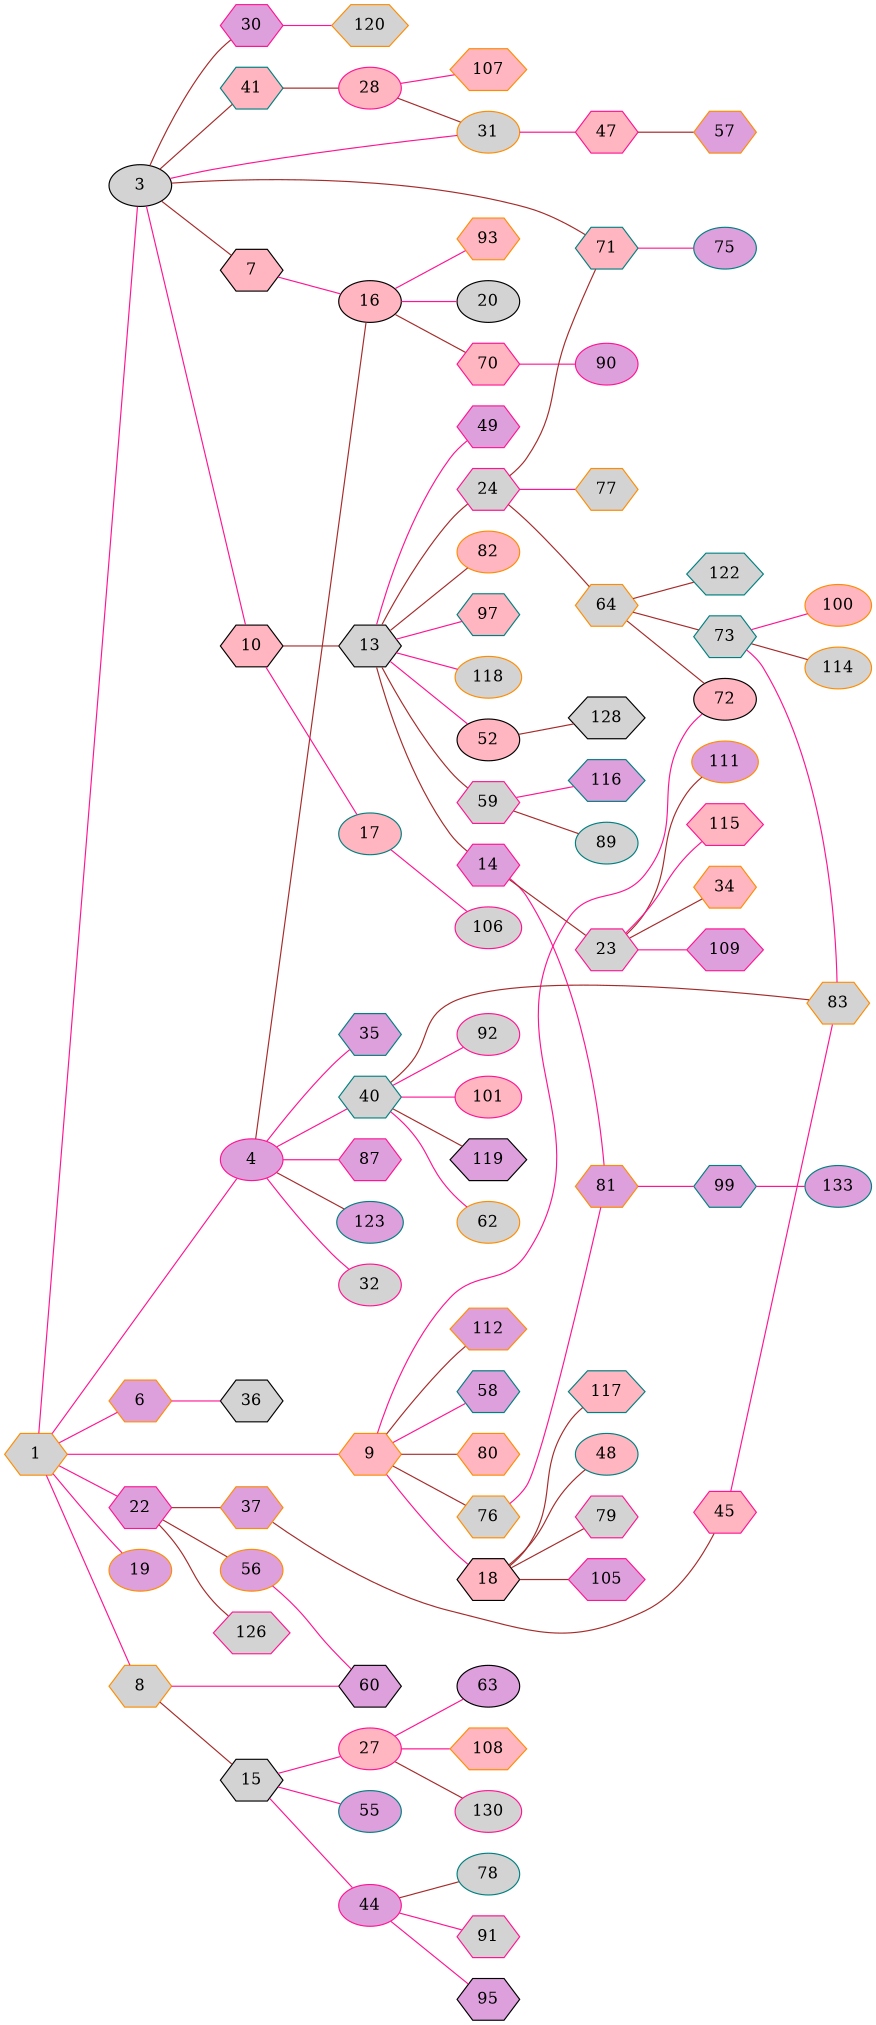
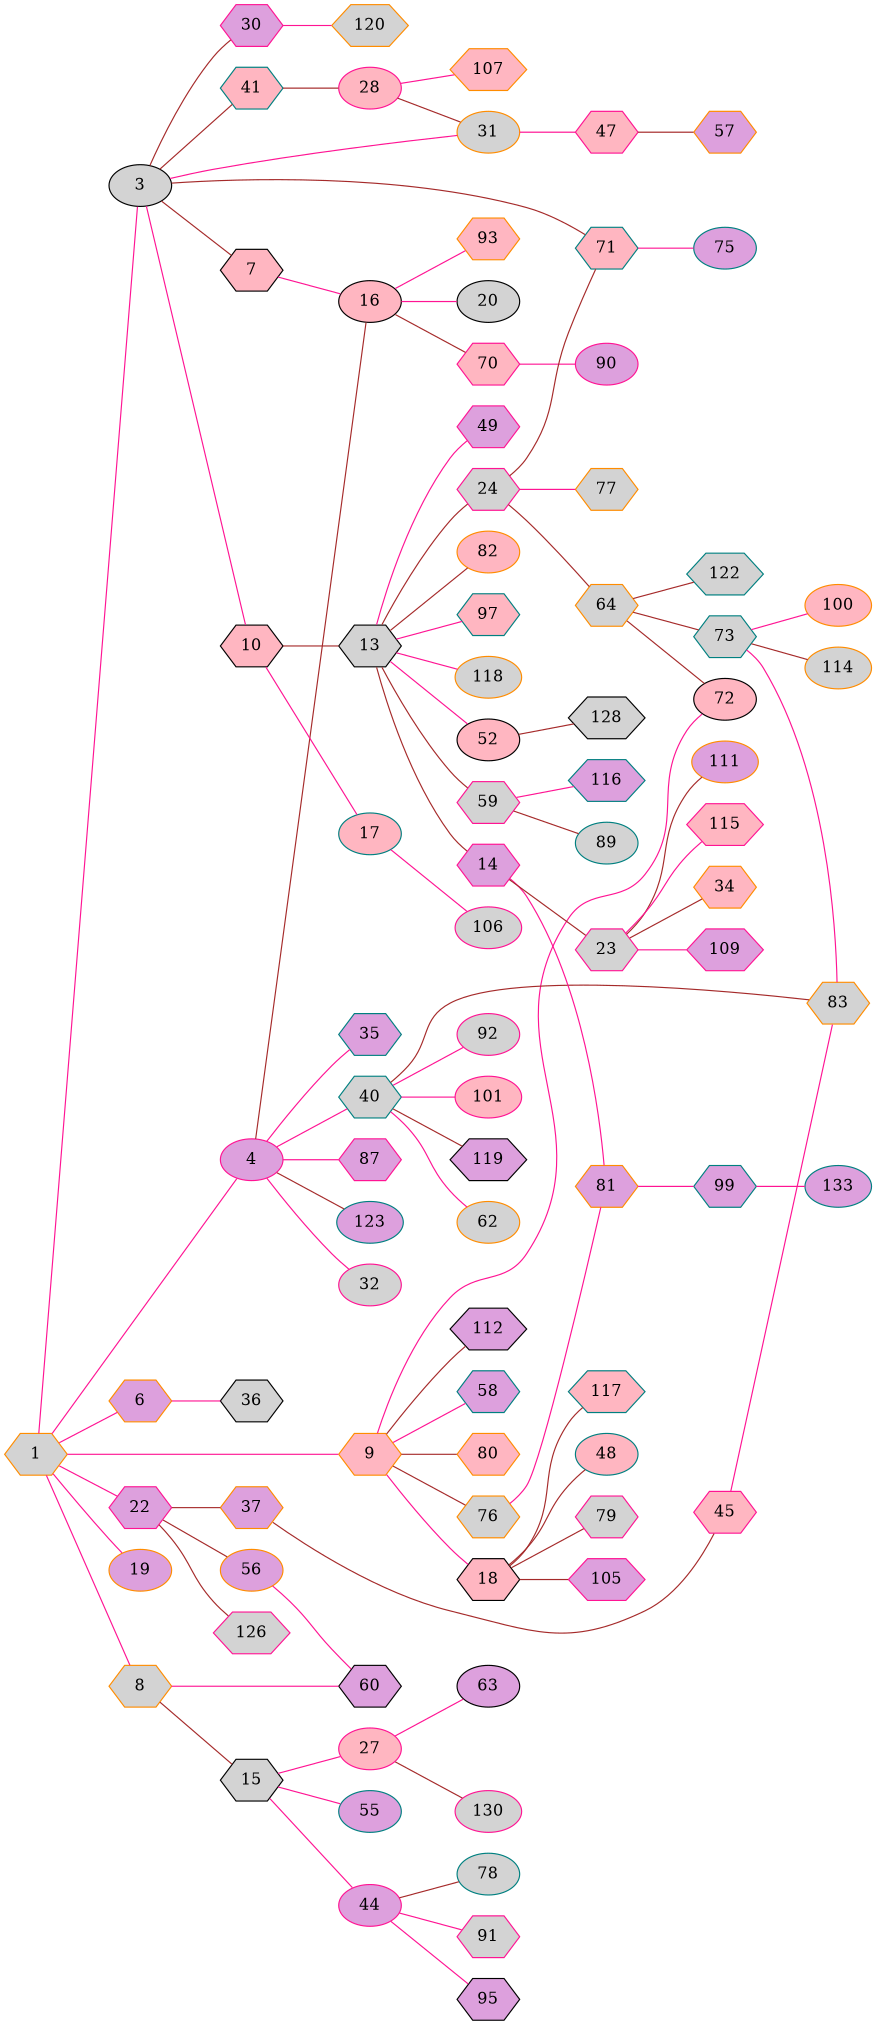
(488, 1329) -> (488, 1329)
(488, 1749) -> none
